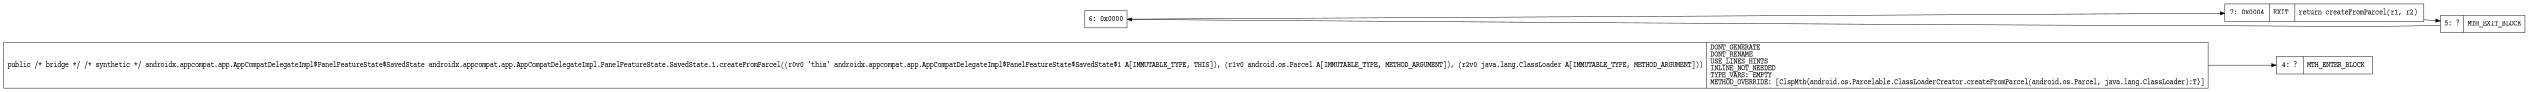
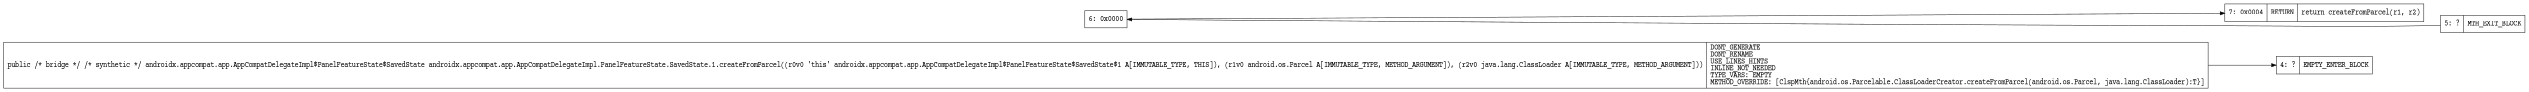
(2281, 13) -> (2282, 13)
(2430, 20) -> none
(2336, 65) -> (2336, 65)
